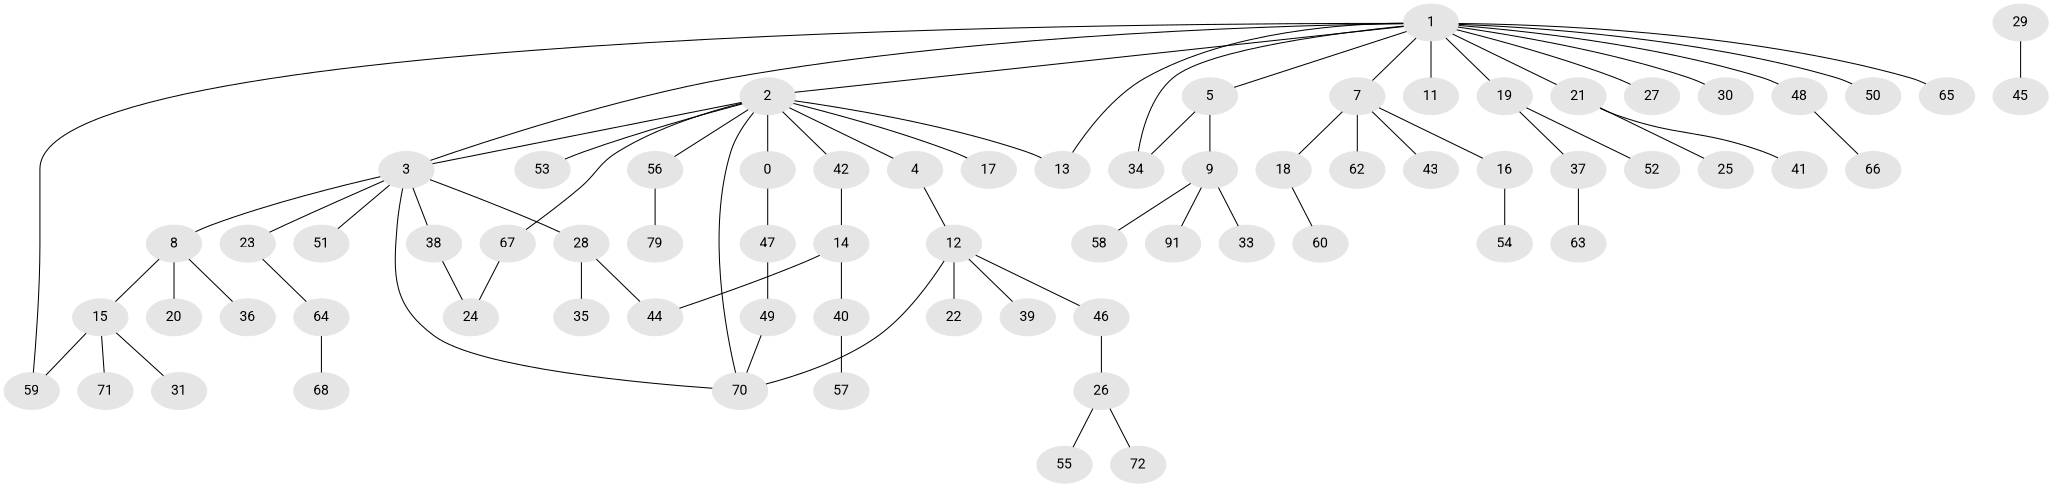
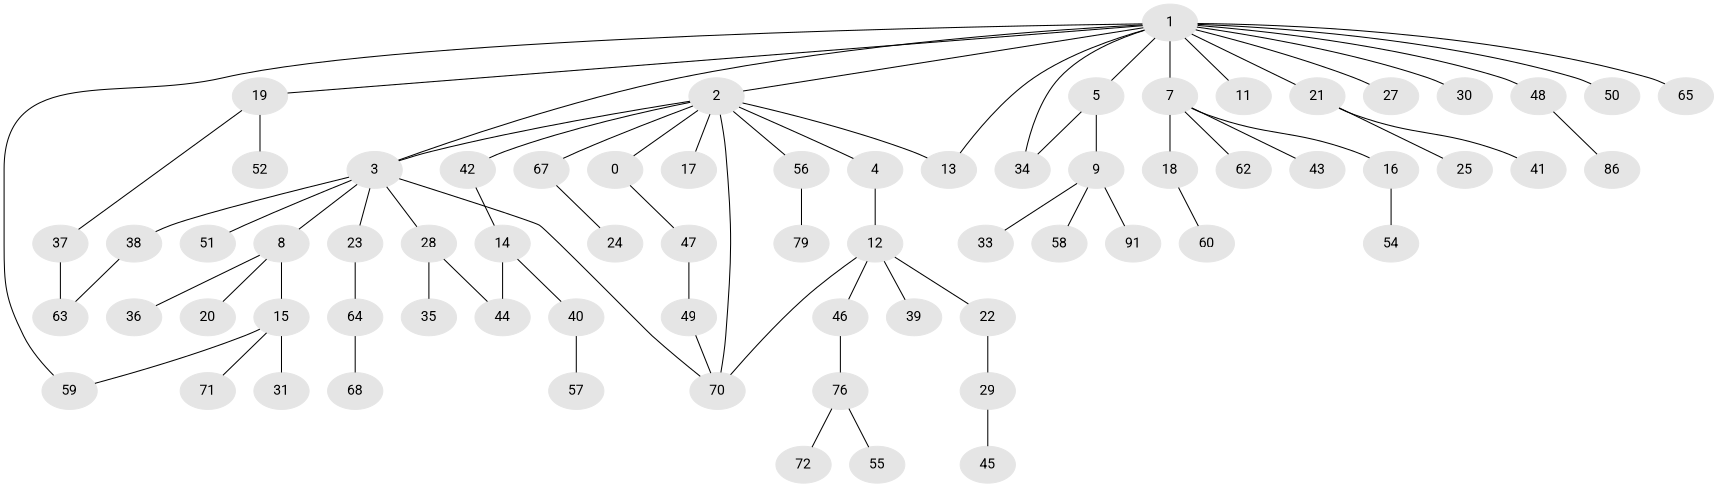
(543, 170) -> none
(1873, 170) -> (1612, 170)
(452, 281) -> (97, 280)
none -> (988, 354)
(1101, 391) -> (840, 391)
